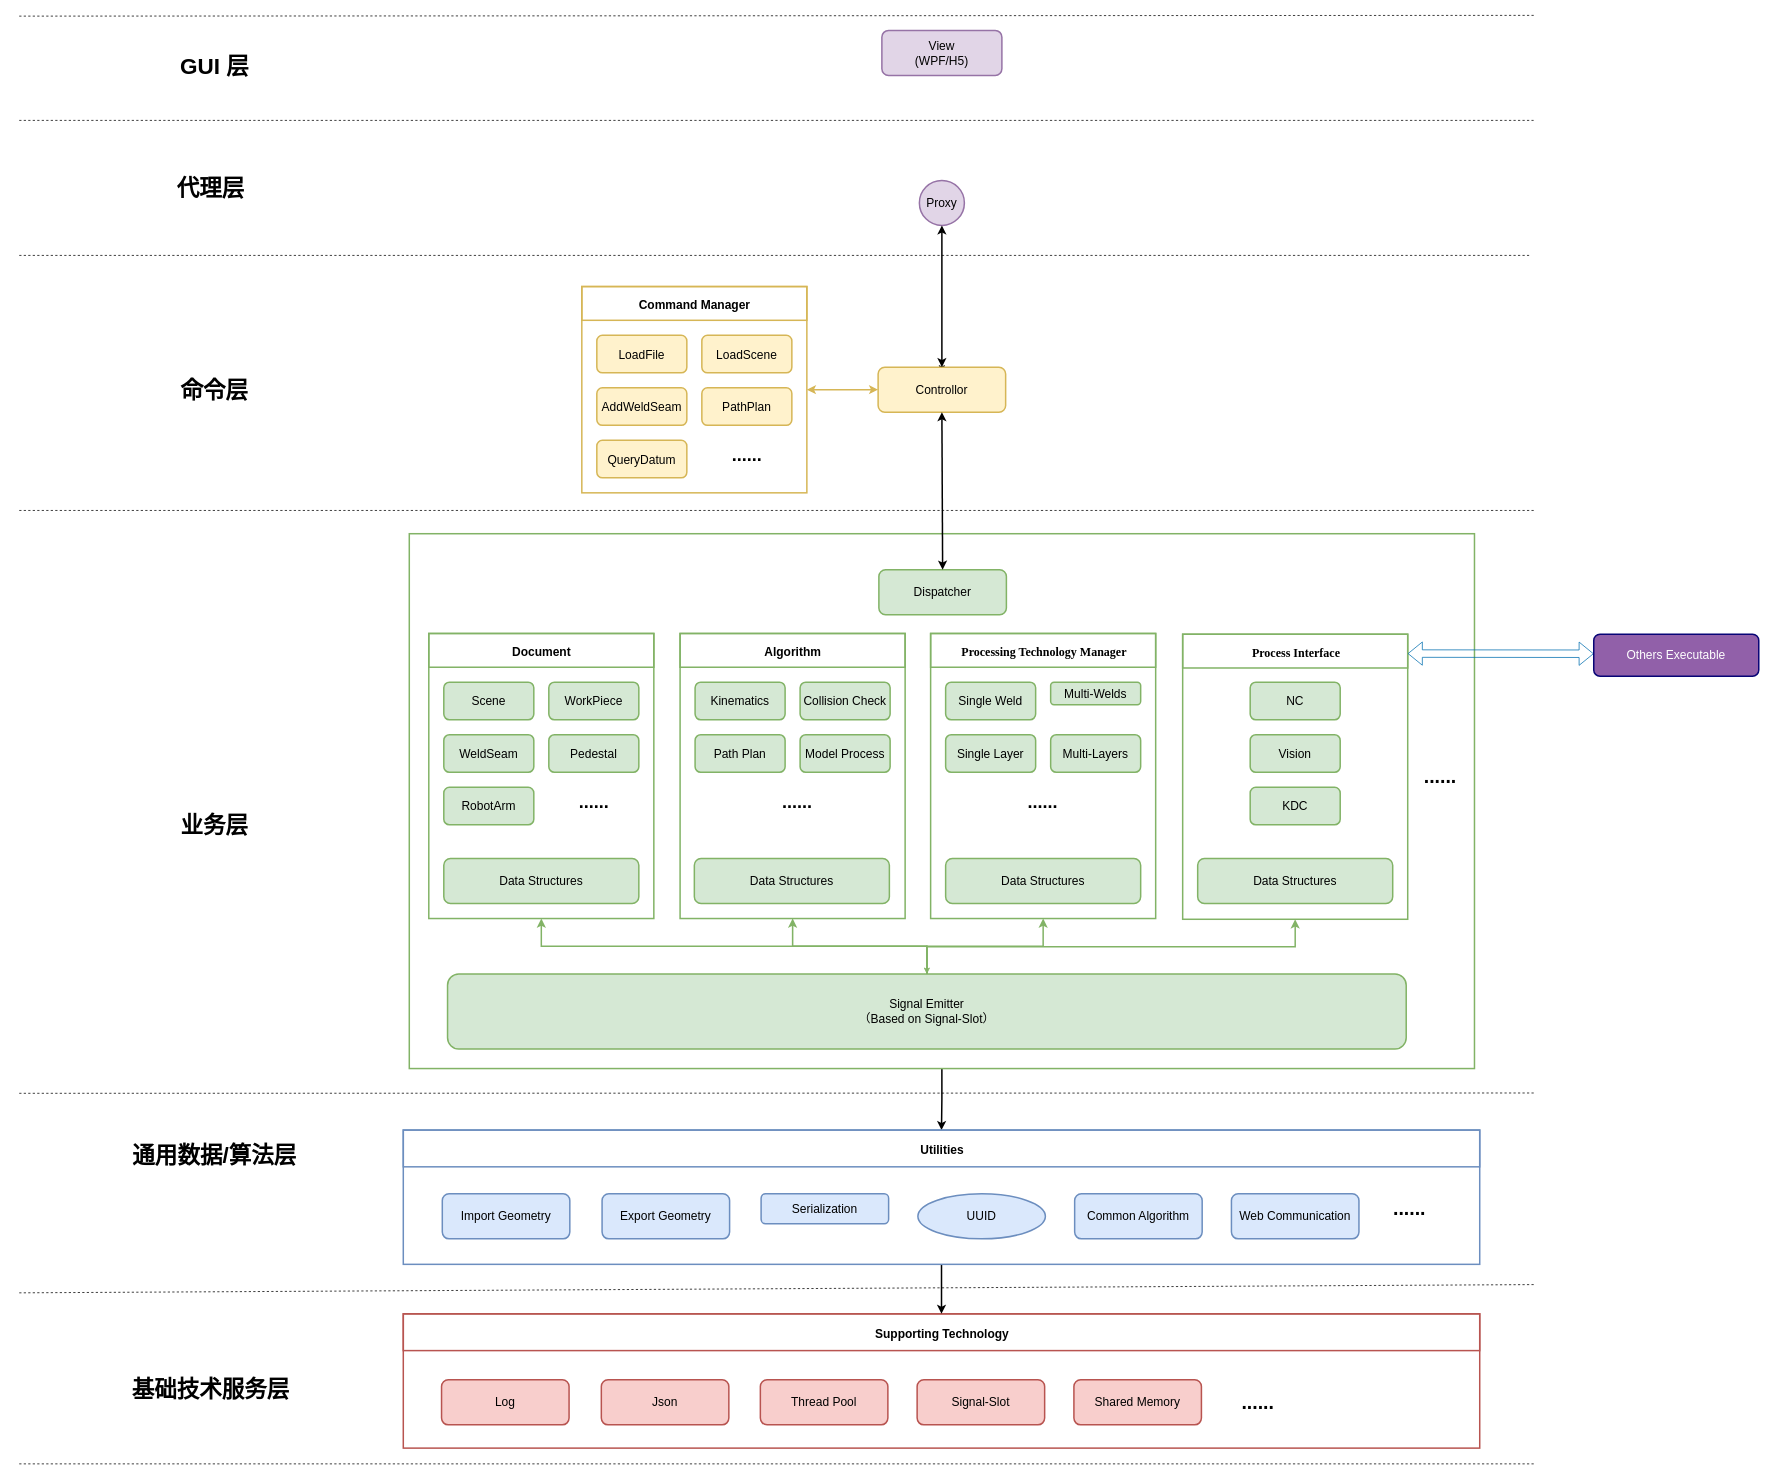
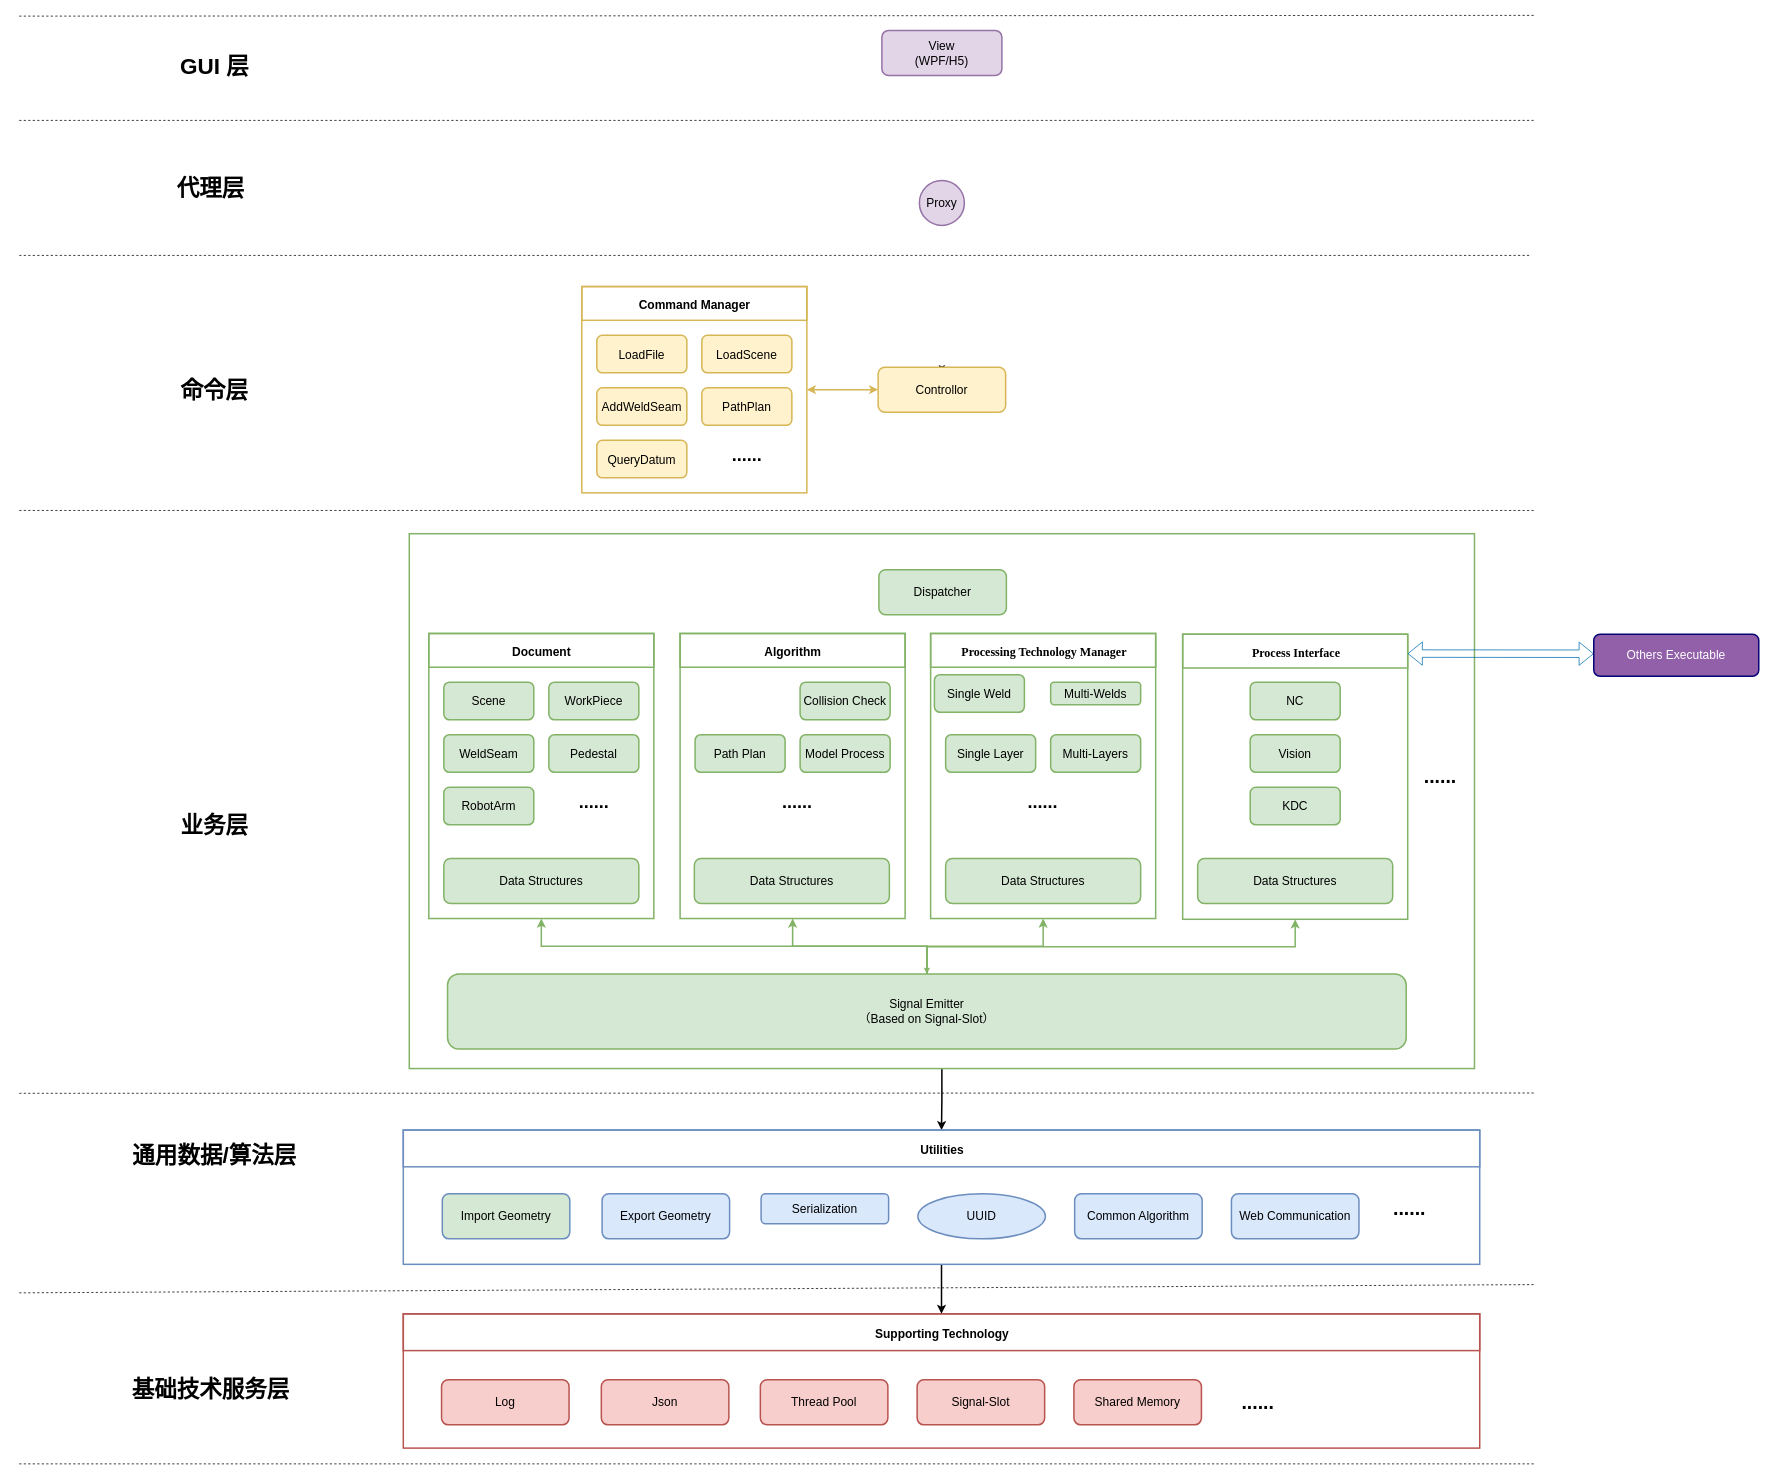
(942, 296) -> none
(942, 490) -> none
(740, 701) -> none
(990, 701) -> (979, 693)
(506, 1216) -> (506, 1216)
